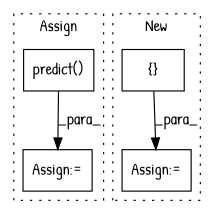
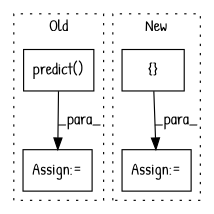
(59, 27) -> (59, 27)
